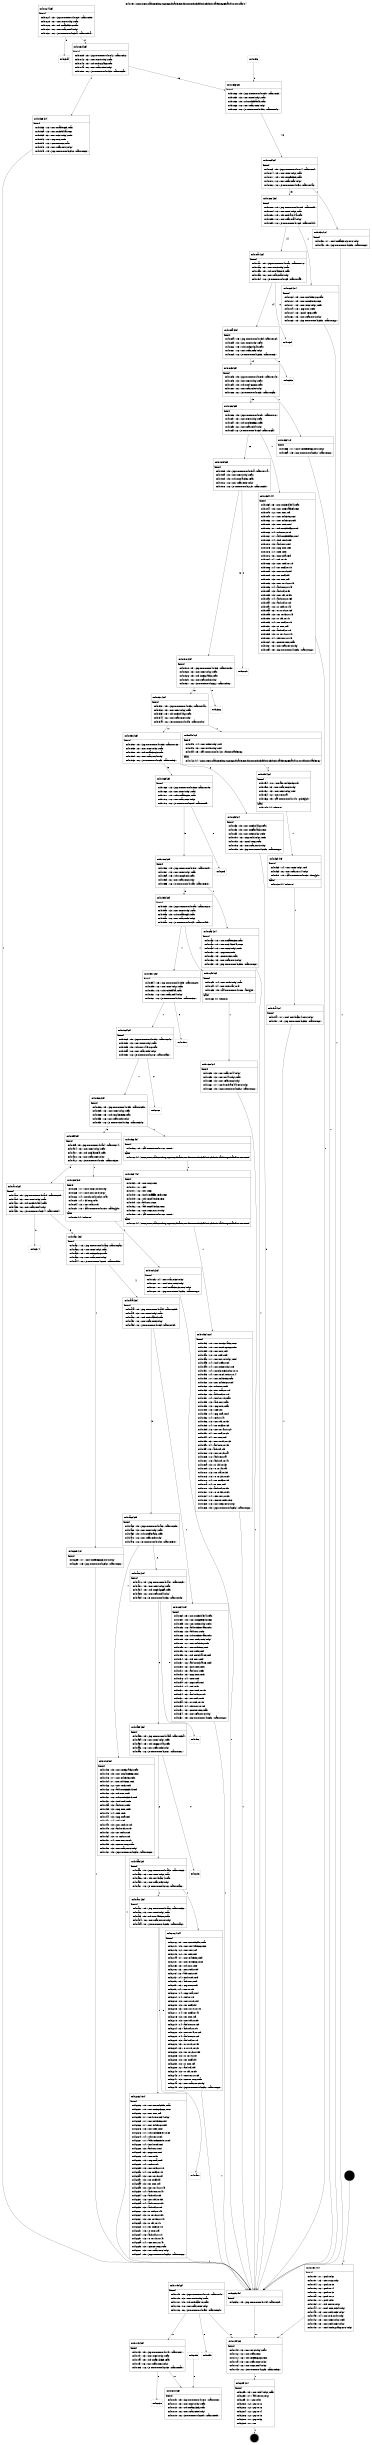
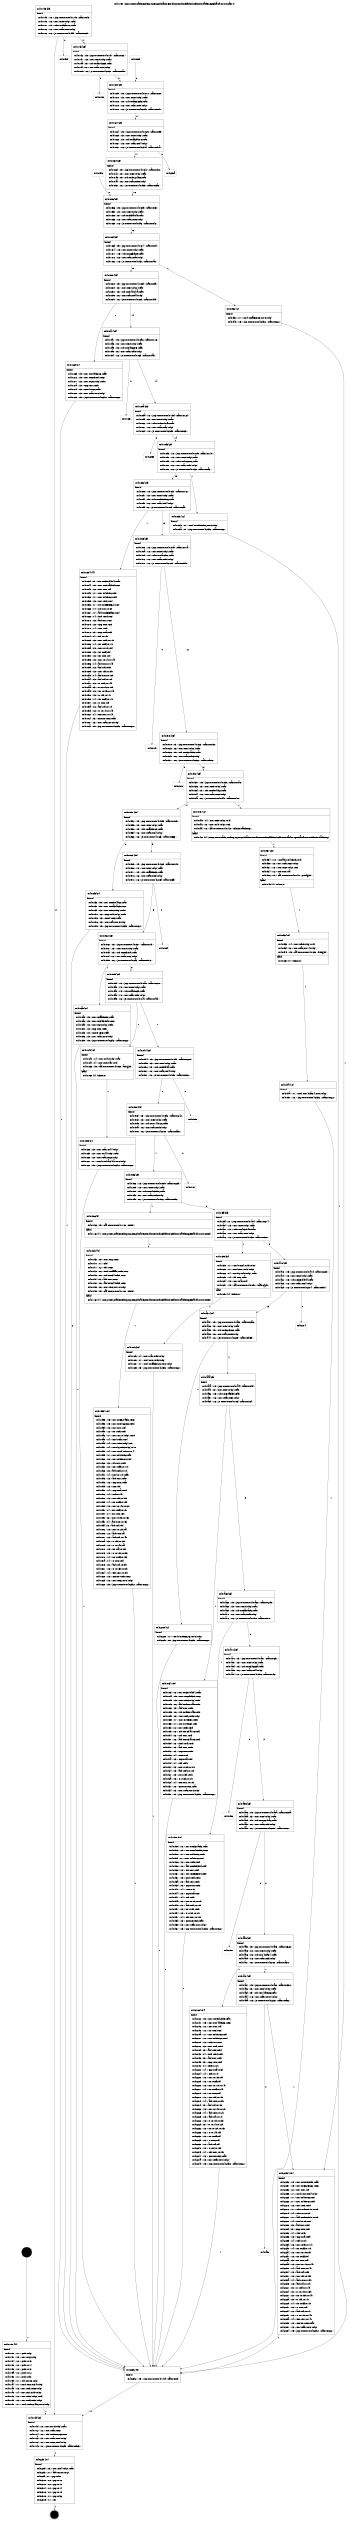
none -> (135, 116)
(61, 135) -> none
(341, 1295) -> (344, 1230)
